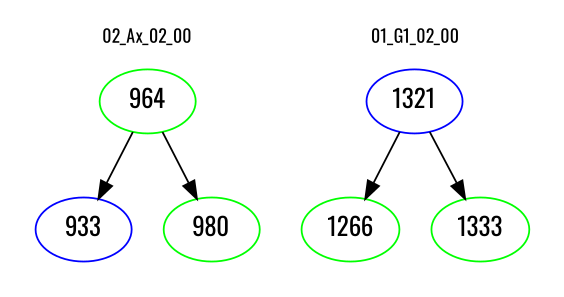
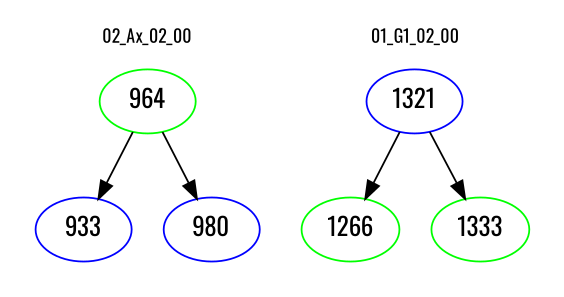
(212, 230) -> (212, 230)
